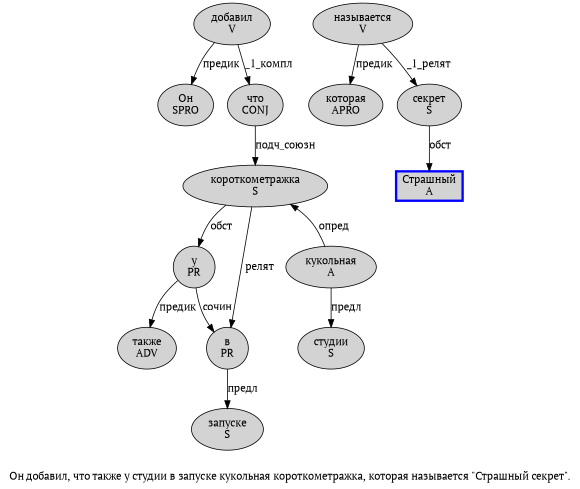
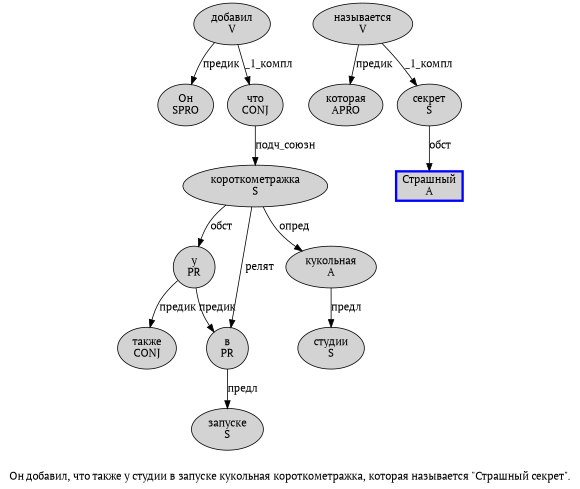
(429, 64) -> (429, 64)
(314, 225) -> (277, 229)
(217, 308) -> (217, 308)
(147, 348) -> (147, 348)
